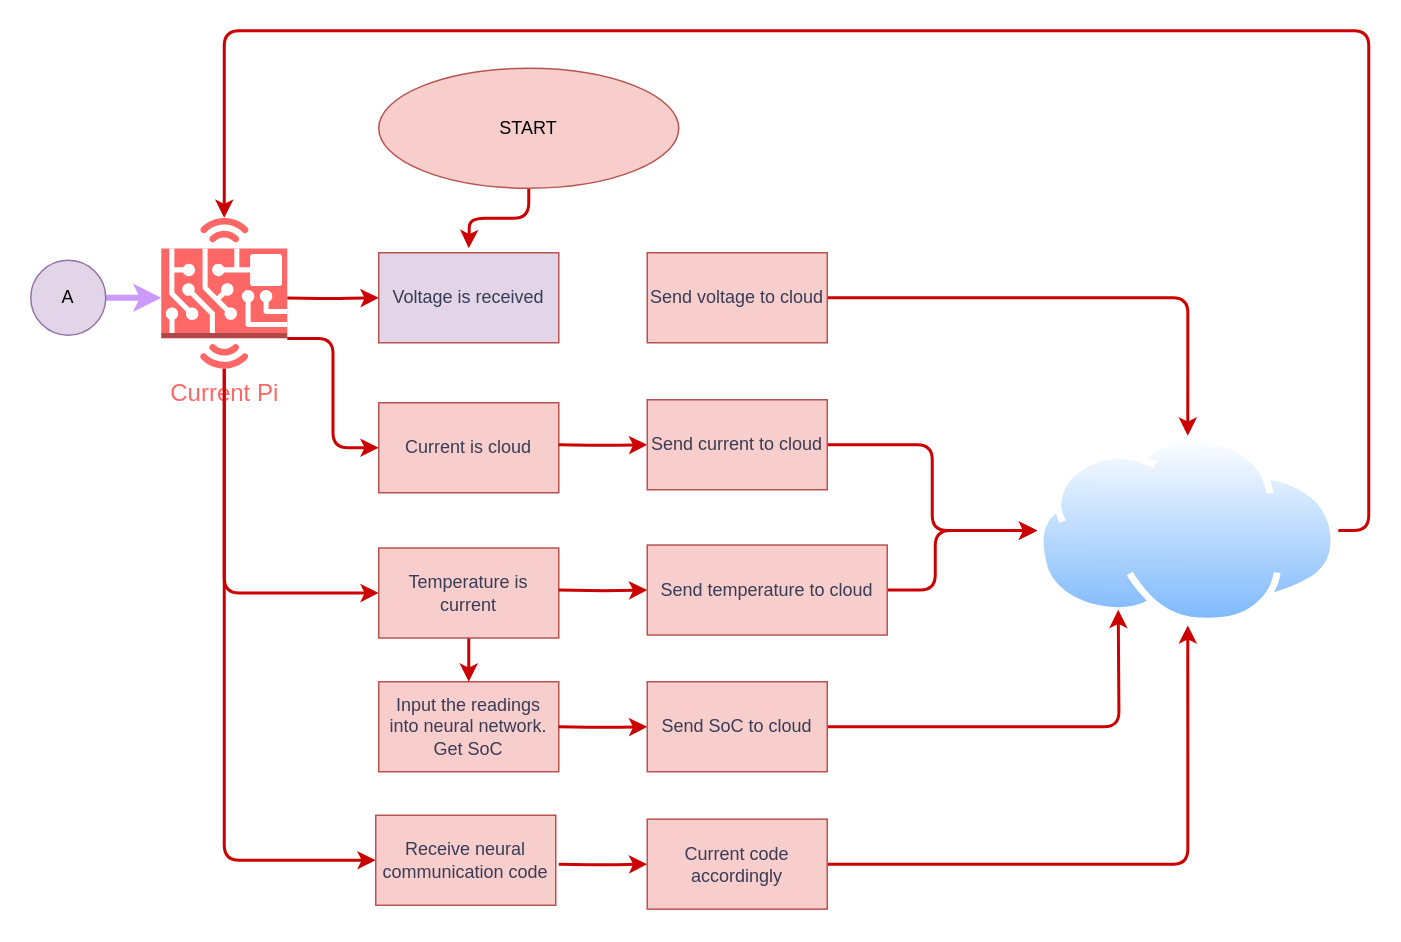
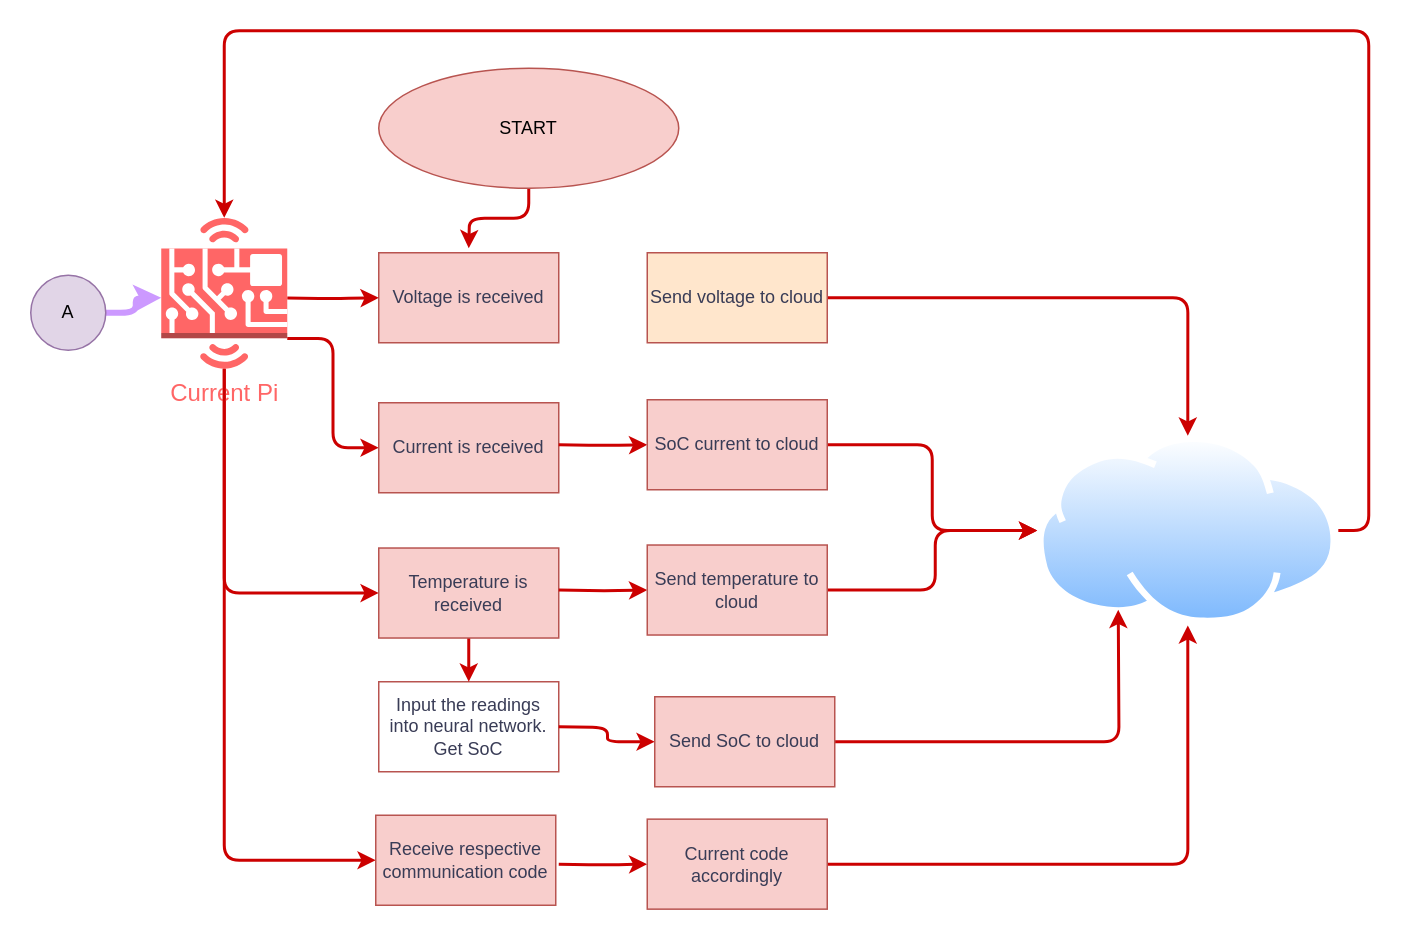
(68, 298) -> (68, 313)
(469, 298) -> (469, 298)
(737, 298) -> (737, 298)
(737, 445) -> (737, 445)
(469, 448) -> (469, 448)
(767, 590) -> (737, 590)
(469, 593) -> (469, 593)
(469, 727) -> (469, 727)
(737, 727) -> (745, 742)
(466, 860) -> (466, 860)
